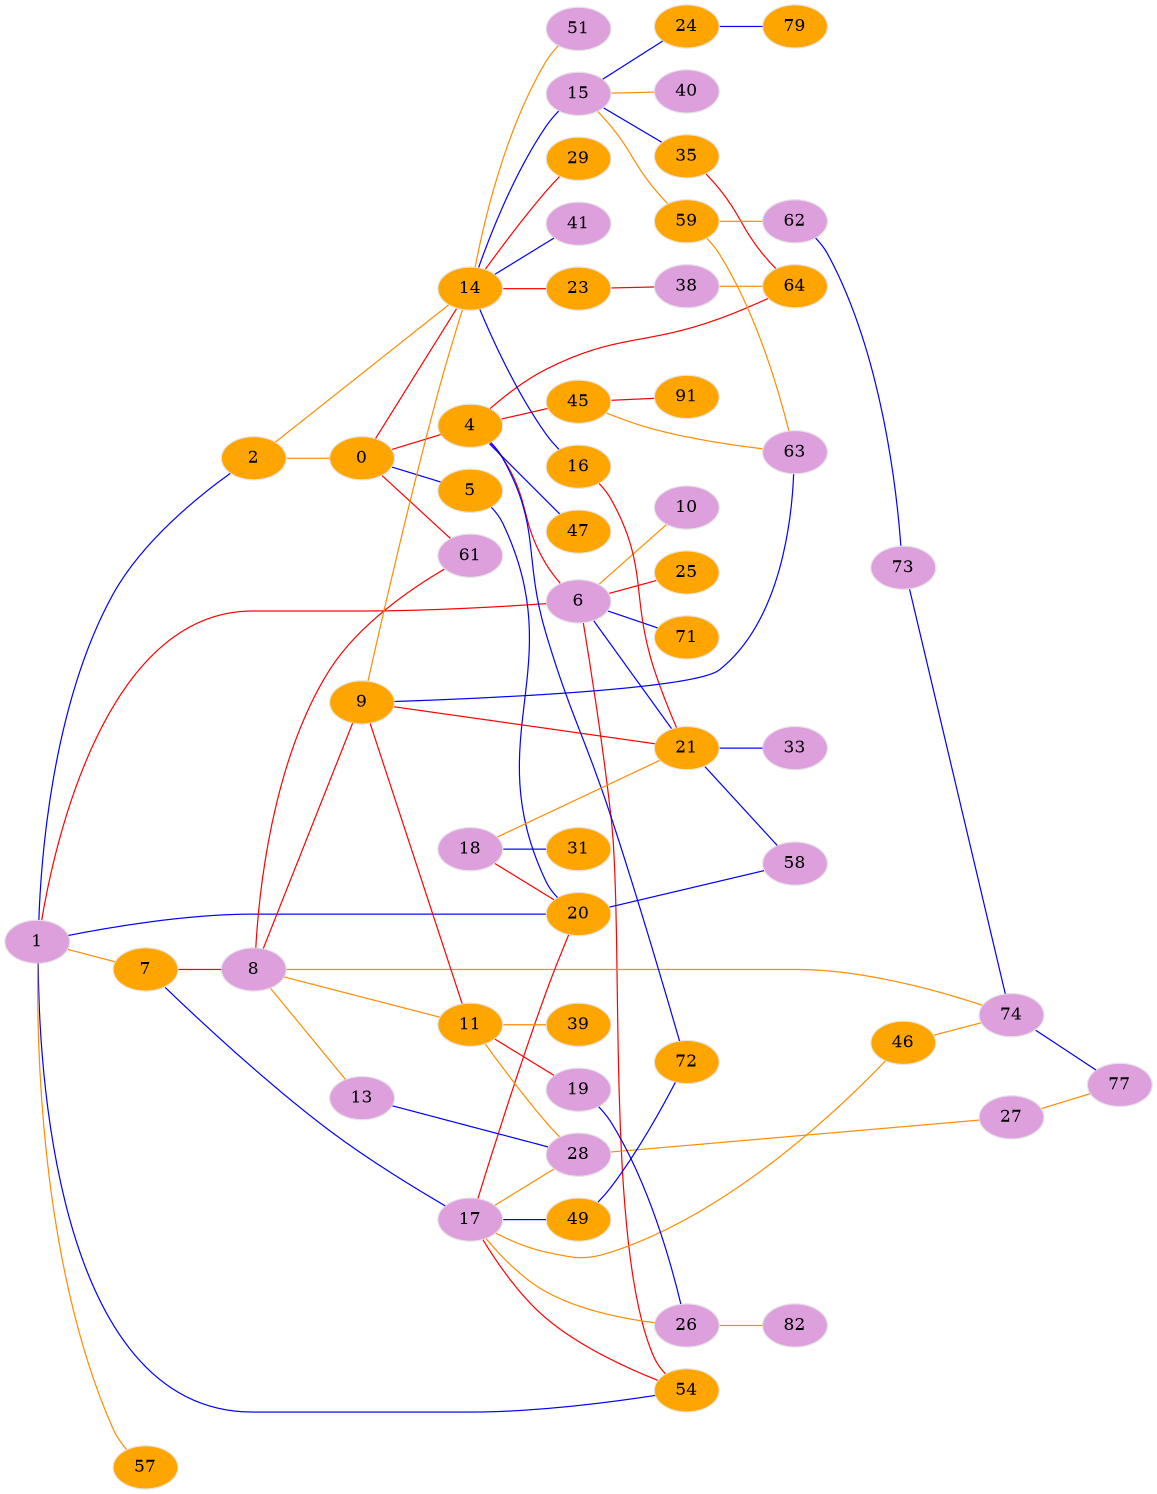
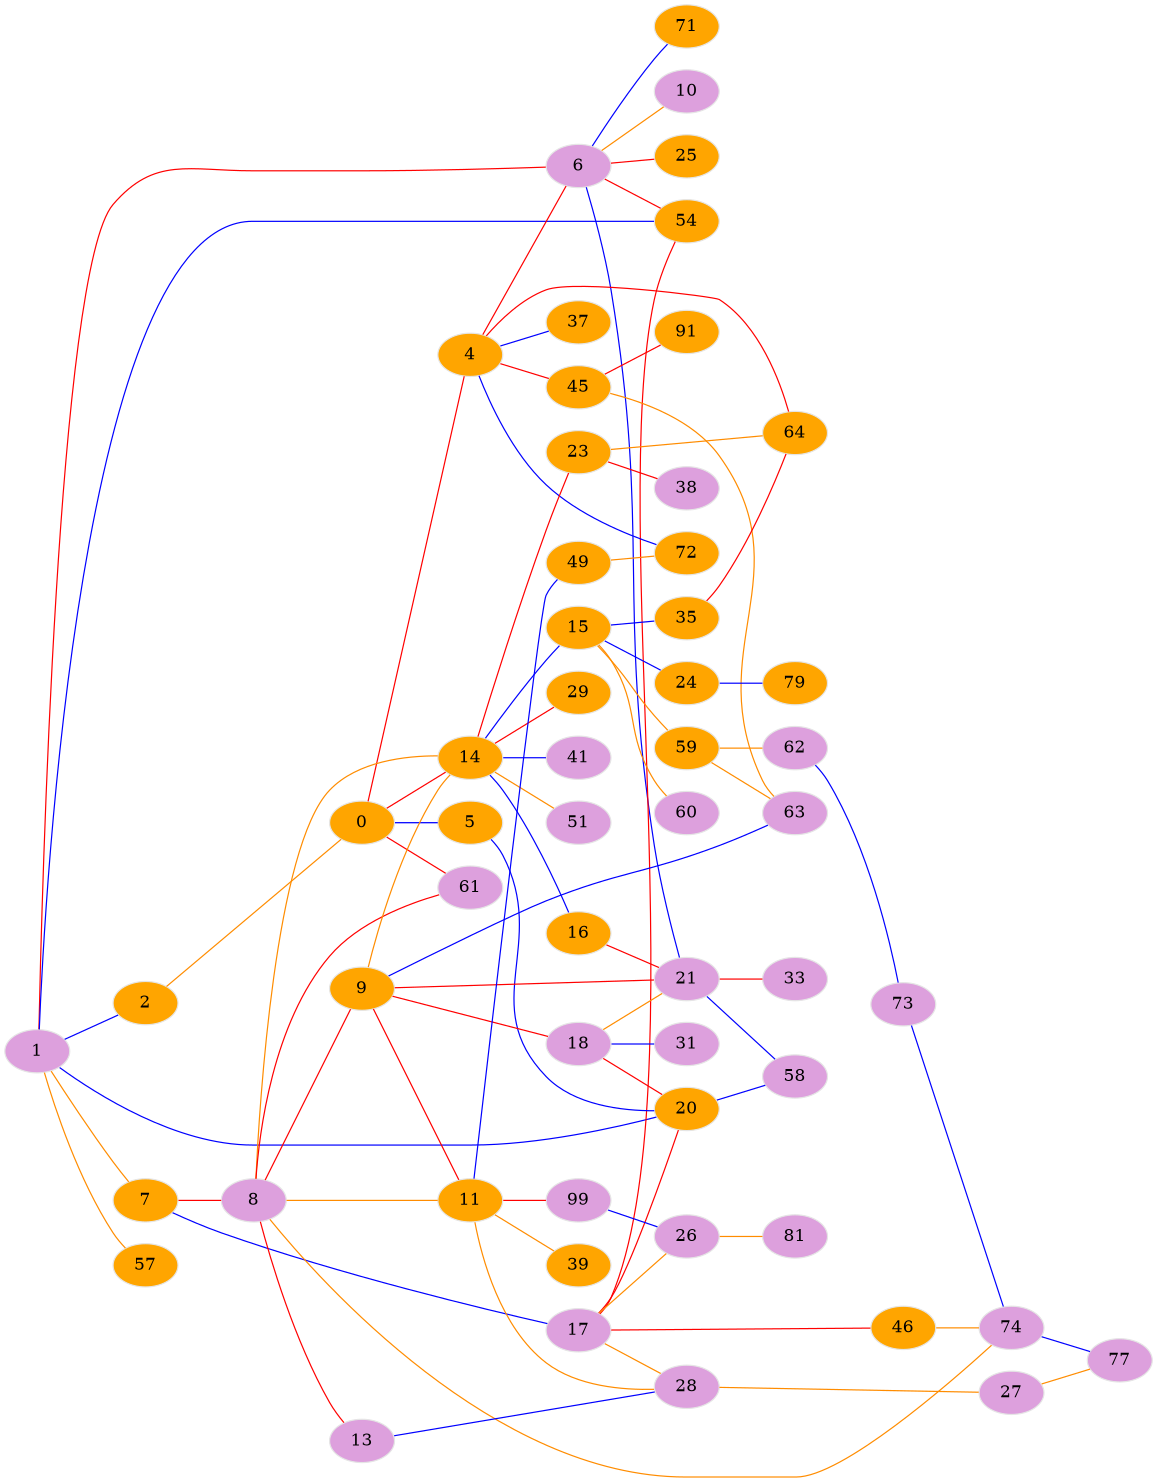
(687, 91) -> (687, 813)
(579, 94) -> (579, 628)
(745, 286) -> (687, 443)
(362, 373) -> (283, 922)
(579, 532) -> (579, 322)
(687, 748) -> (687, 979)
(741, 748) -> (741, 979)
(579, 849) -> (687, 1044)
none -> (470, 1016)
(308, 1034) -> (294, 1326)
(579, 1090) -> (579, 1200)
(642, 1141) -> (625, 559)
(709, 1206) -> (741, 1329)
(525, 1220) -> (507, 892)
(795, 1325) -> (795, 1236)
